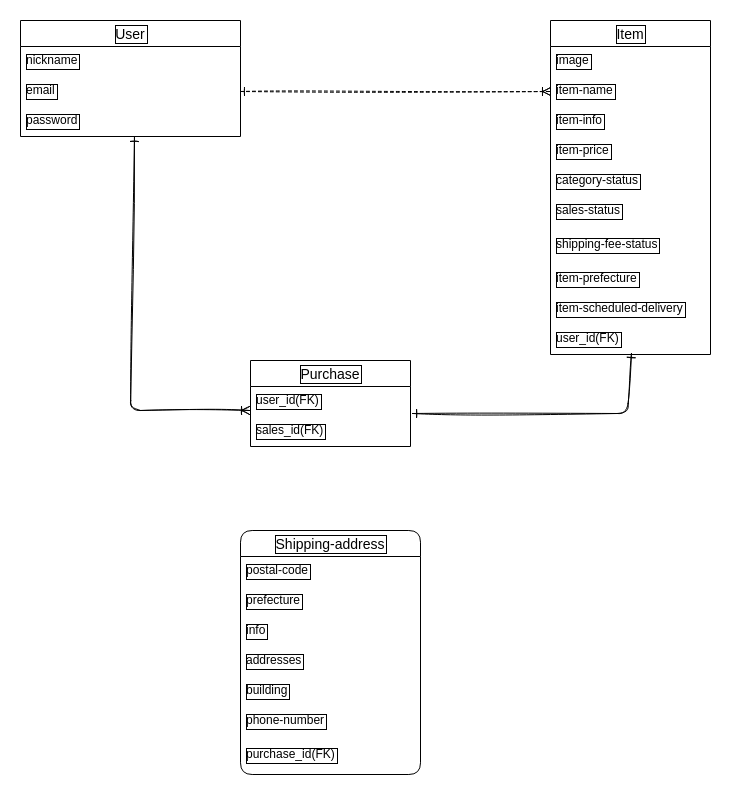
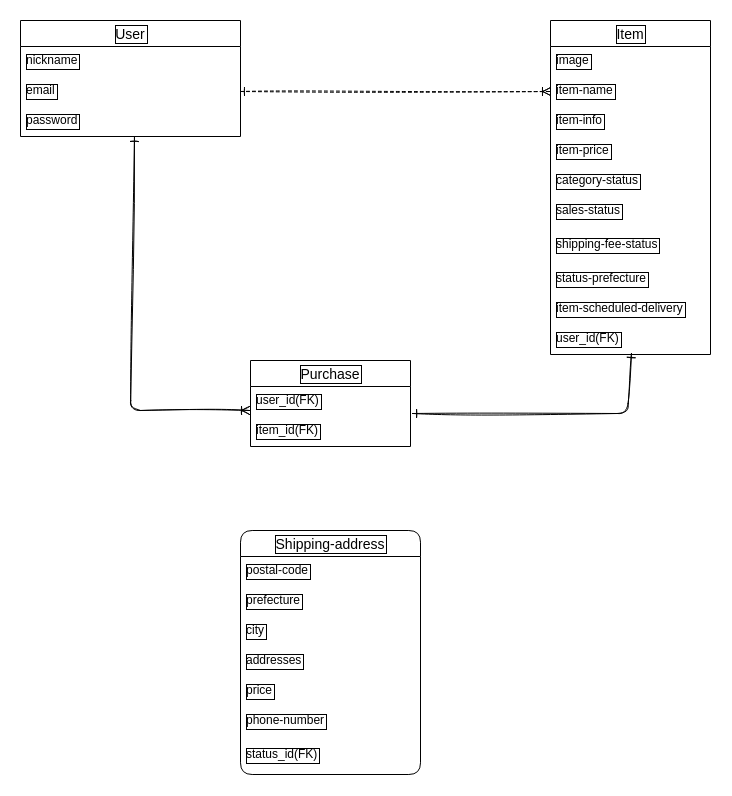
(605, 278) -> (613, 278)
(293, 430) -> (290, 430)
(258, 630) -> (258, 630)
(268, 690) -> (261, 690)
(295, 754) -> (288, 754)
